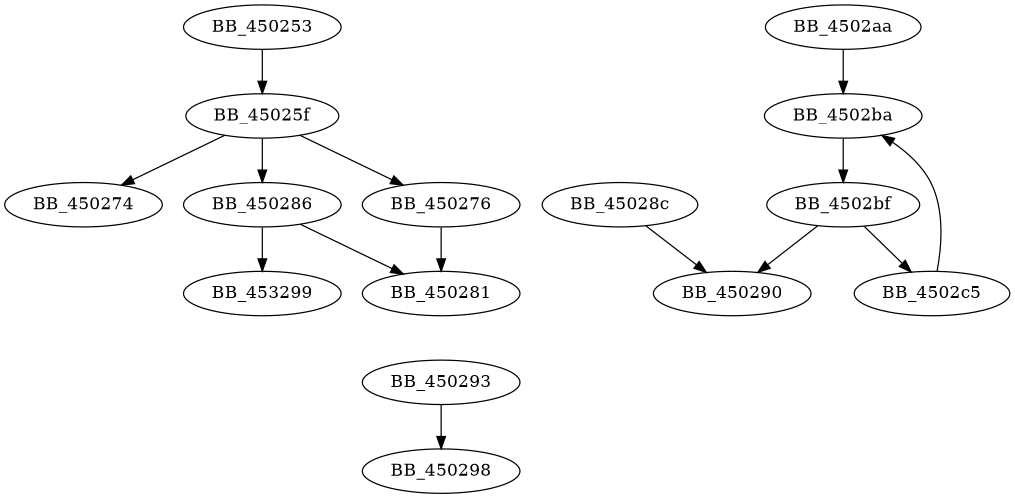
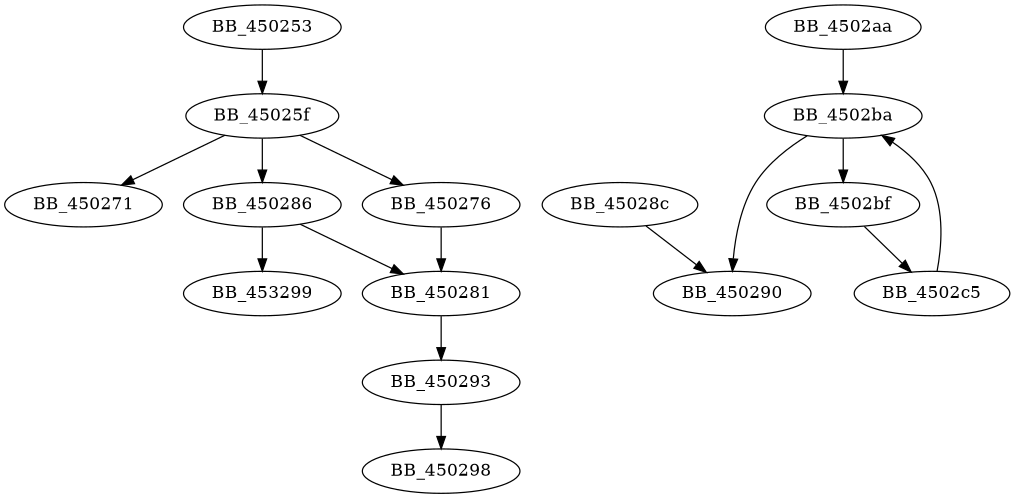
(83, 205) -> (83, 205)
(793, 245) -> (753, 187)
none -> (441, 332)
